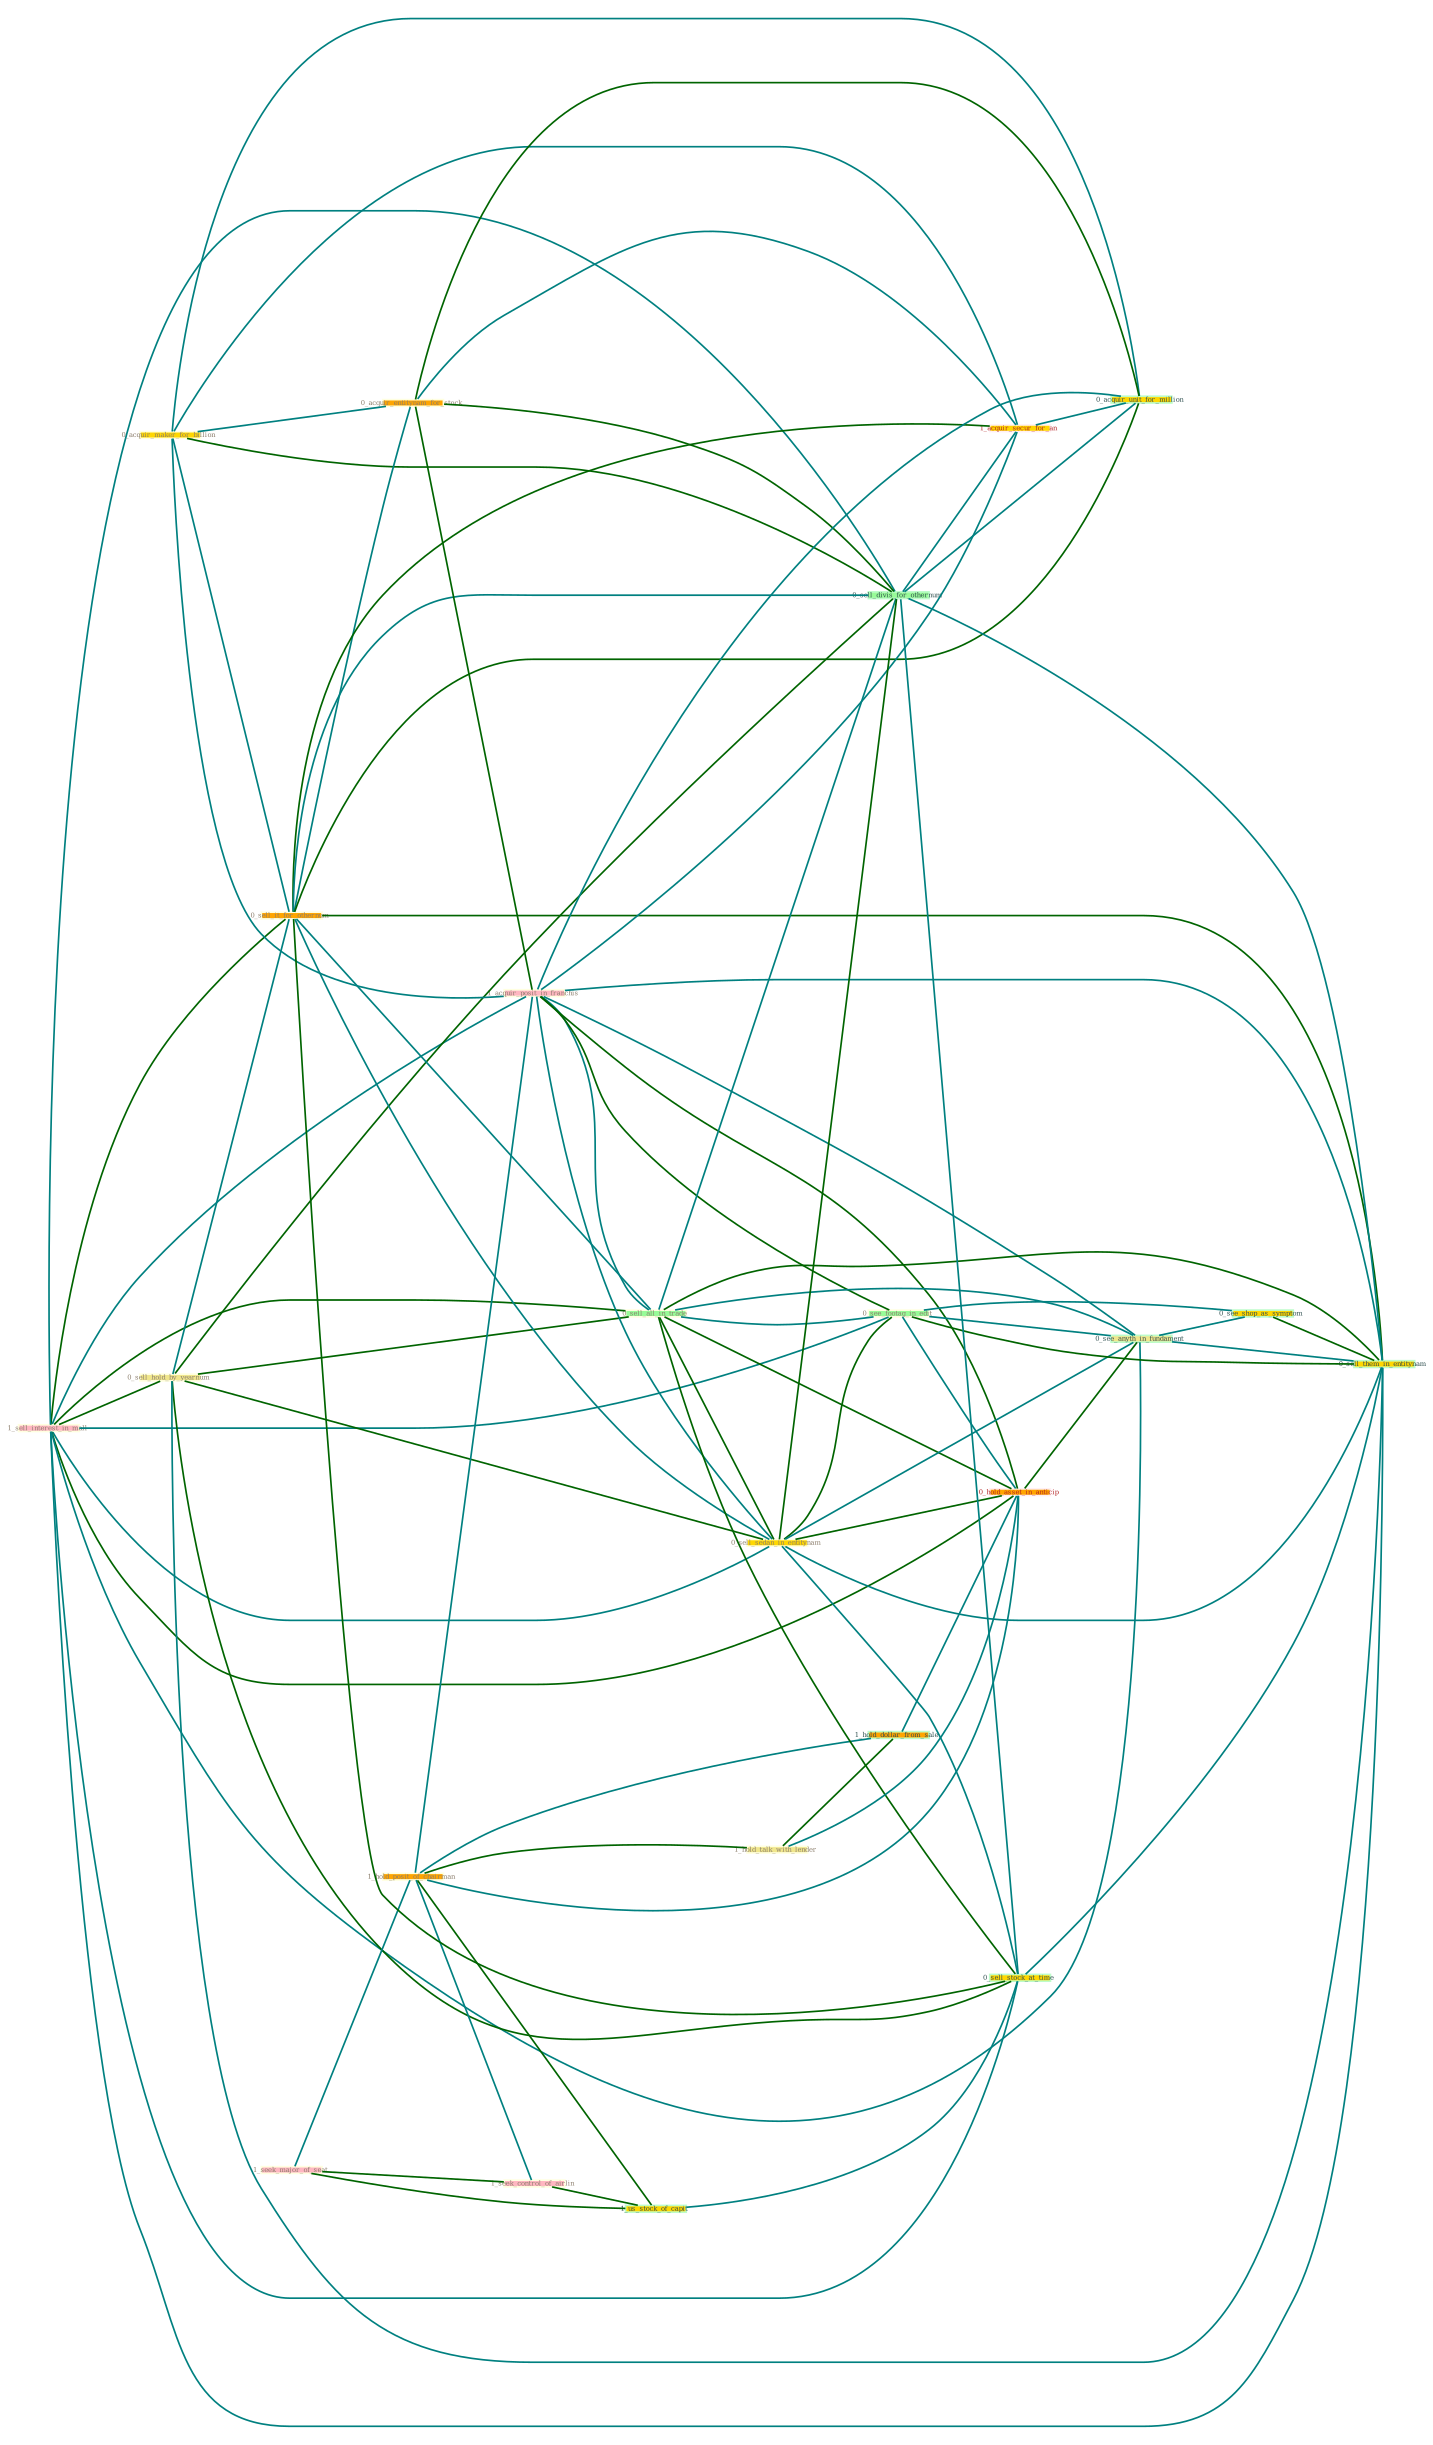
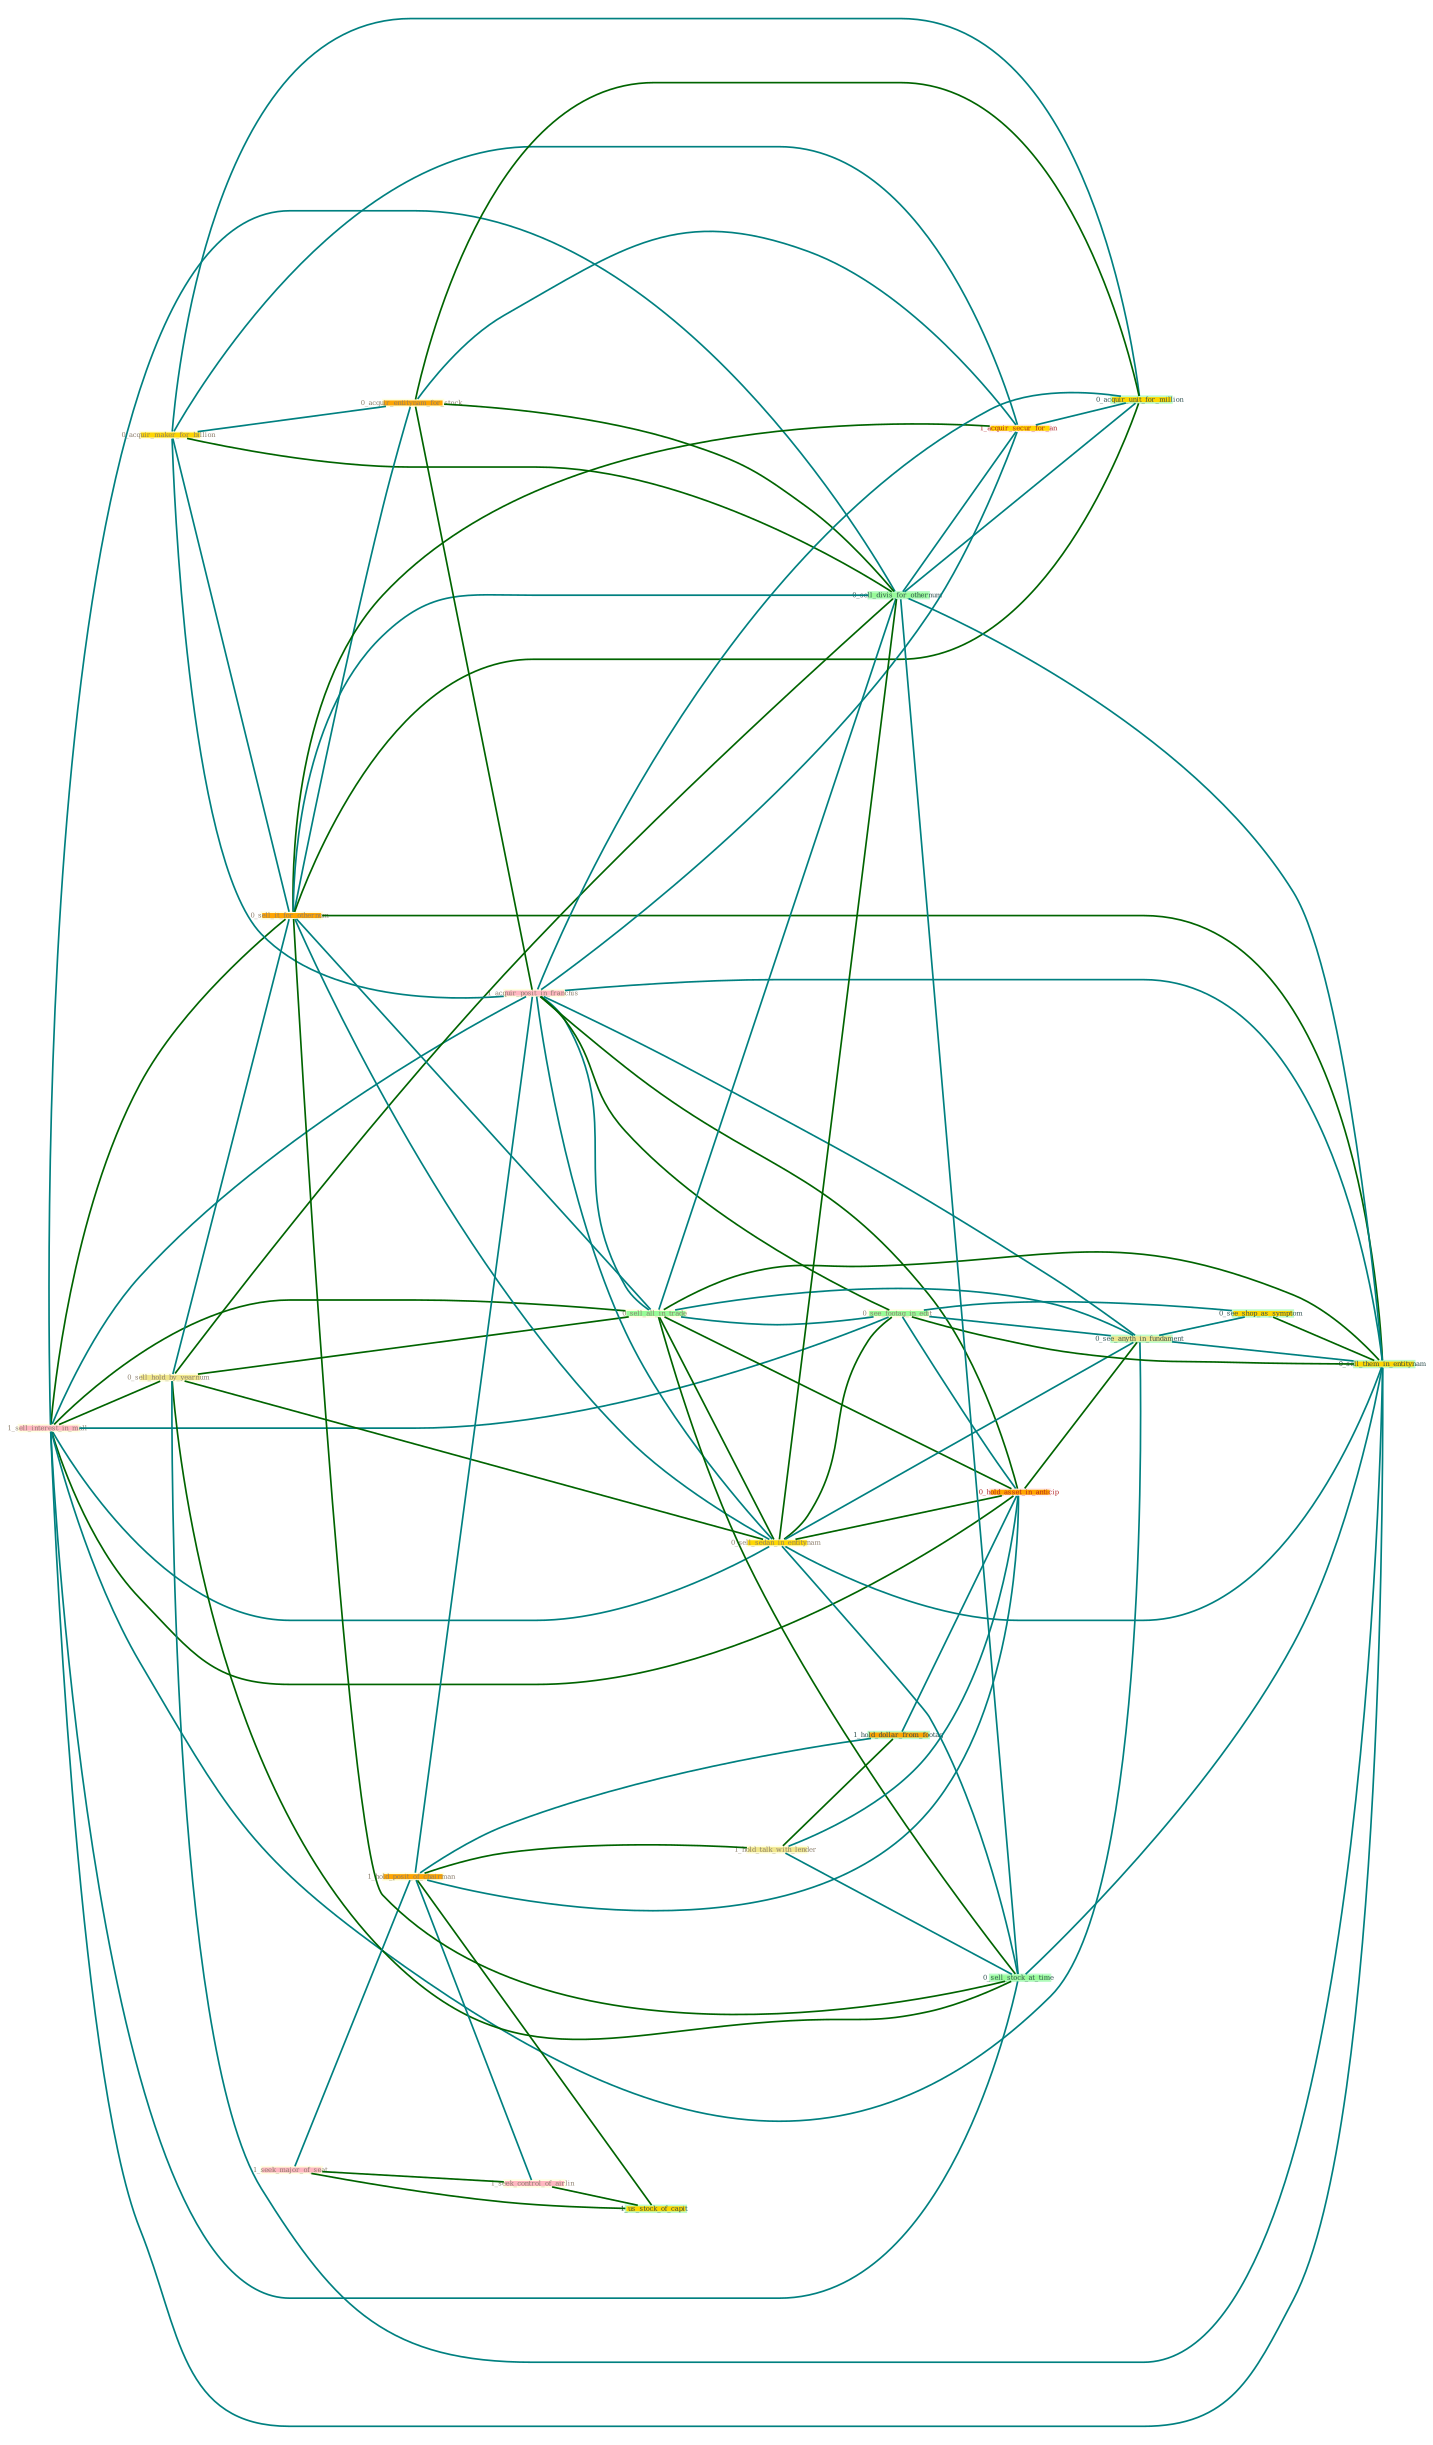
(899, 1735) -> (899, 1735)
(1020, 1978) -> (1020, 1978)
(894, 2152) -> (899, 1914)
